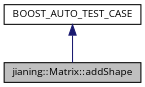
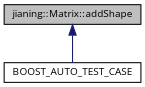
(73, 49) -> (73, 49)
